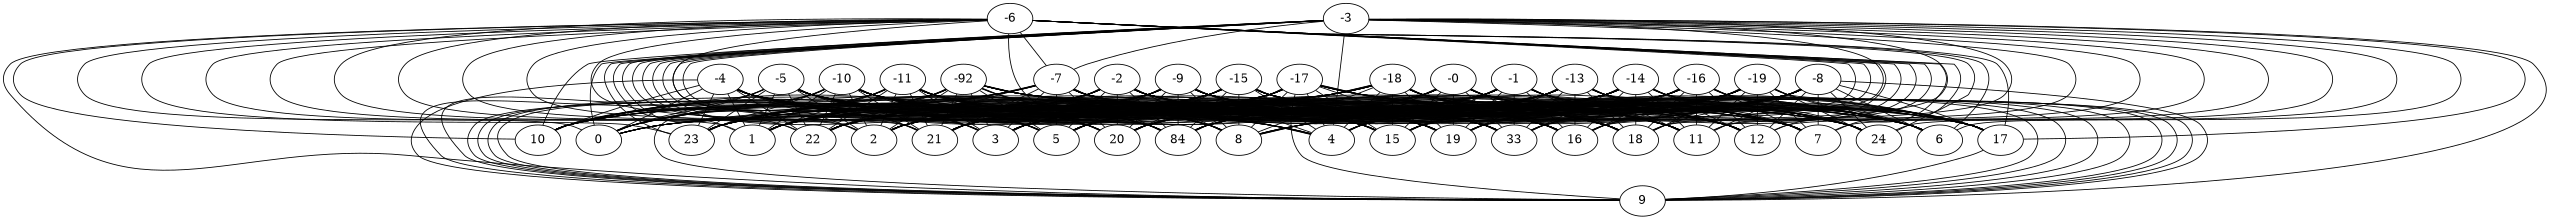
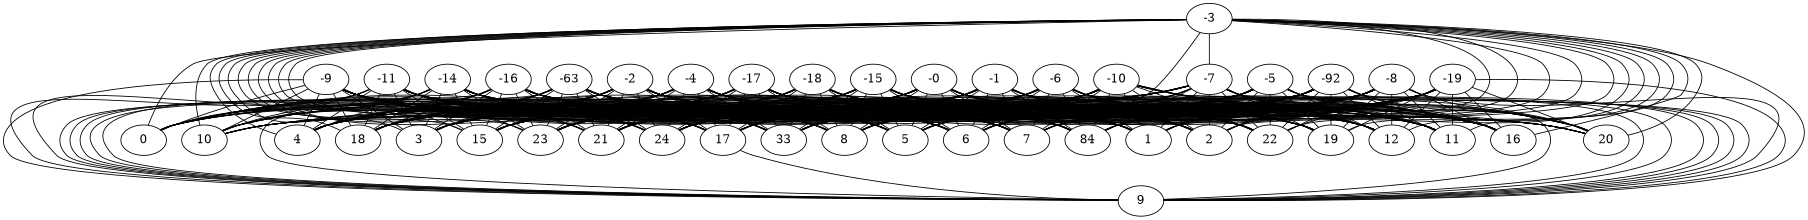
(1033, 49) -> (677, 110)
(1575, 79) -> (569, 79)
(1148, 110) -> none
